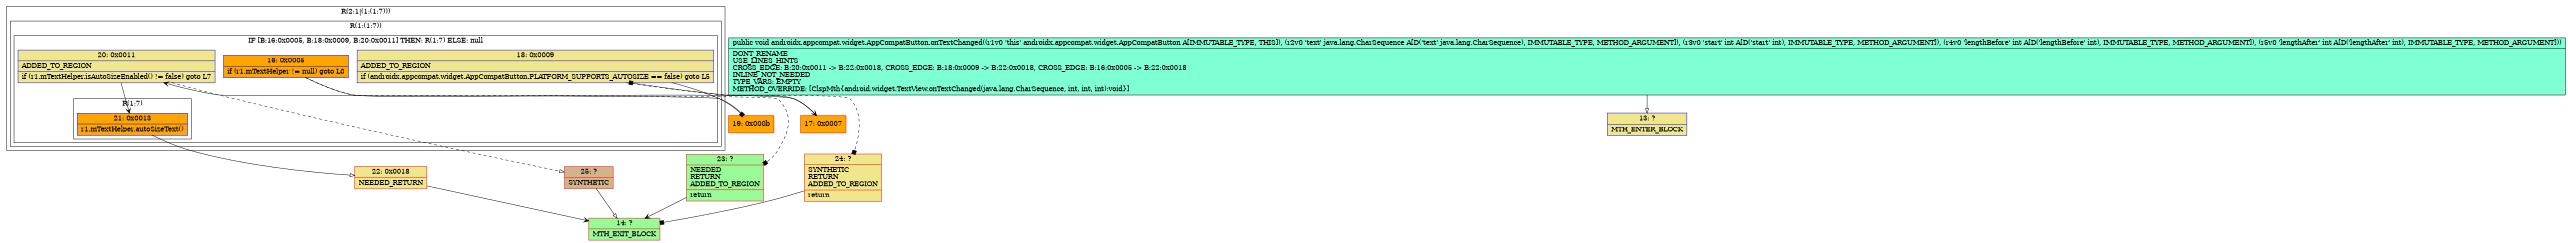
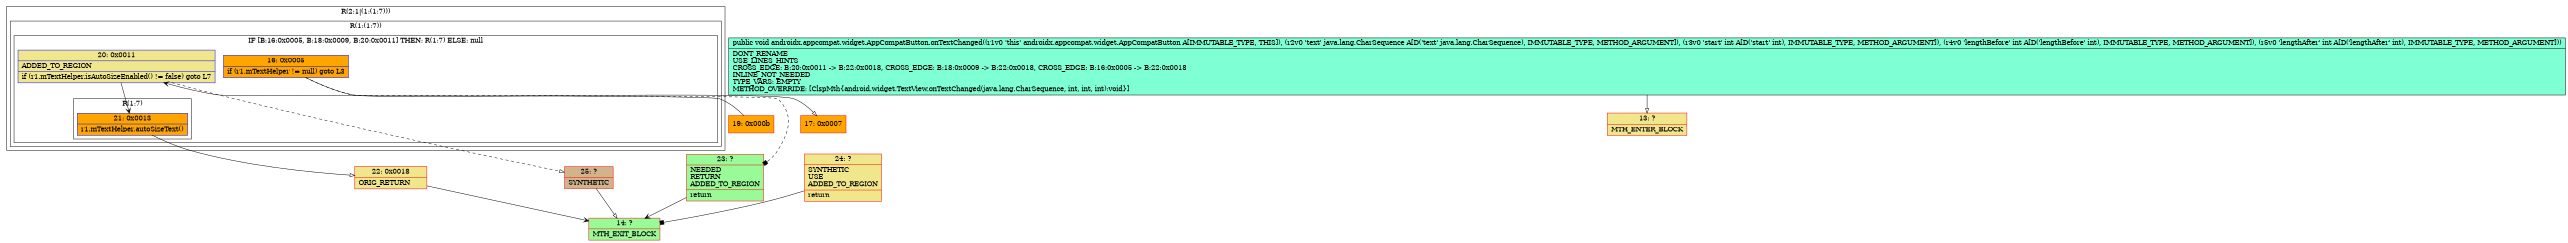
(535, 66) -> none
(286, 72) -> (286, 72)
(560, 96) -> (560, 96)
(1647, 124) -> (1647, 124)
(823, 177) -> (816, 177)
(391, 183) -> (384, 183)
